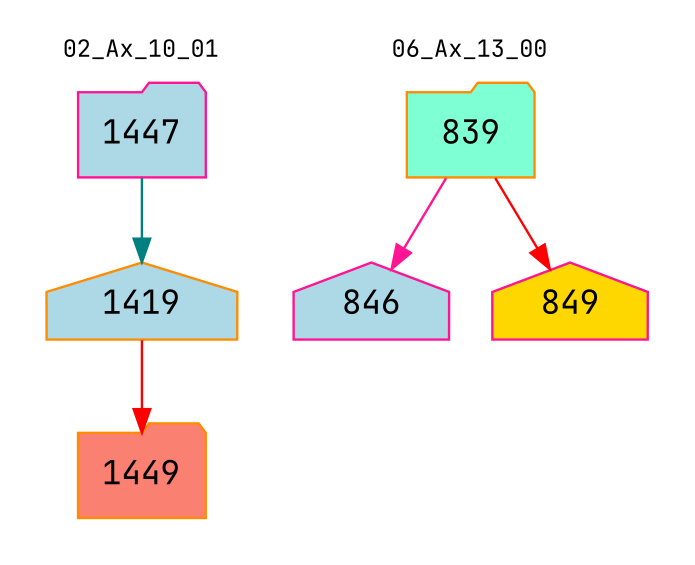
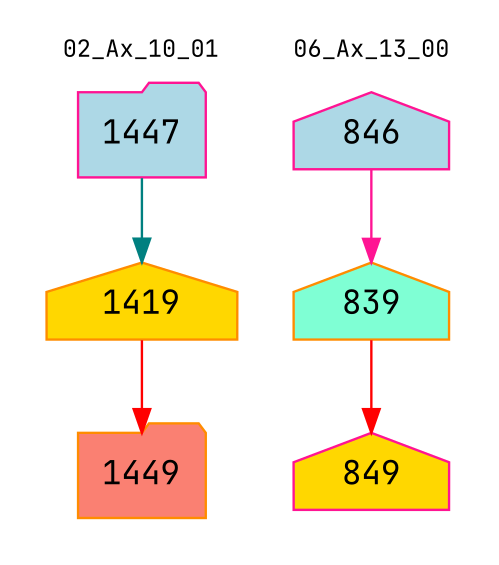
(471, 135) -> (371, 305)
(425, 213) -> (371, 204)
(142, 305) -> (142, 305)
